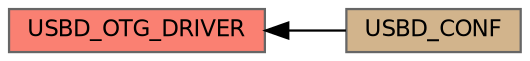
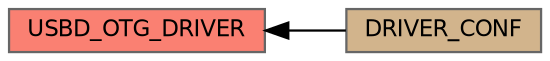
(434, 31) -> (444, 31)
